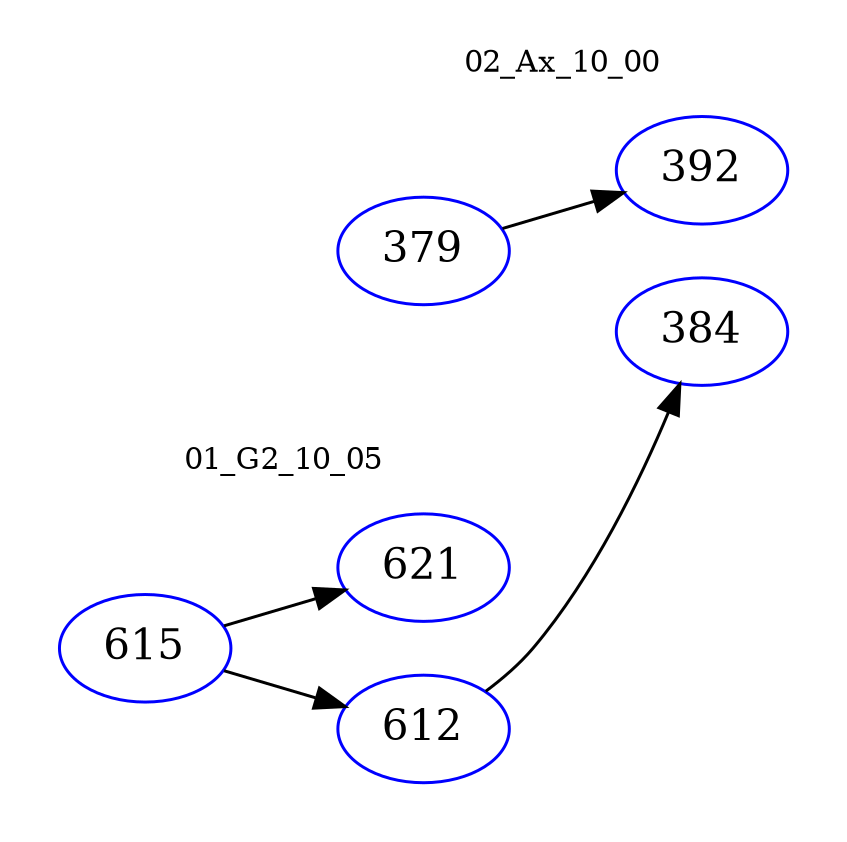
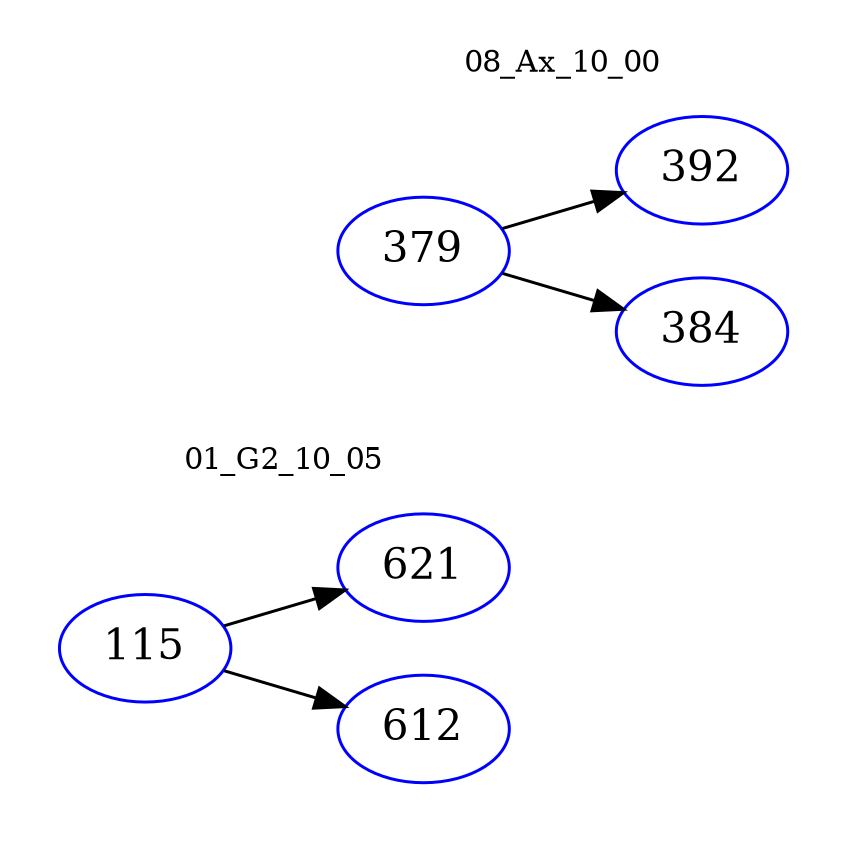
(563, 64) -> (563, 64)
(593, 563) -> (548, 287)
(145, 648) -> (145, 648)
